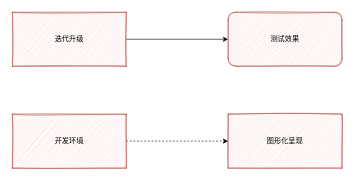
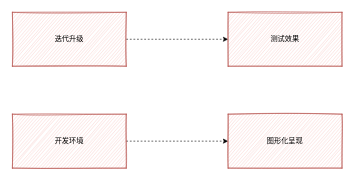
(176, 39) -> (176, 39)
(285, 39) -> (285, 39)
